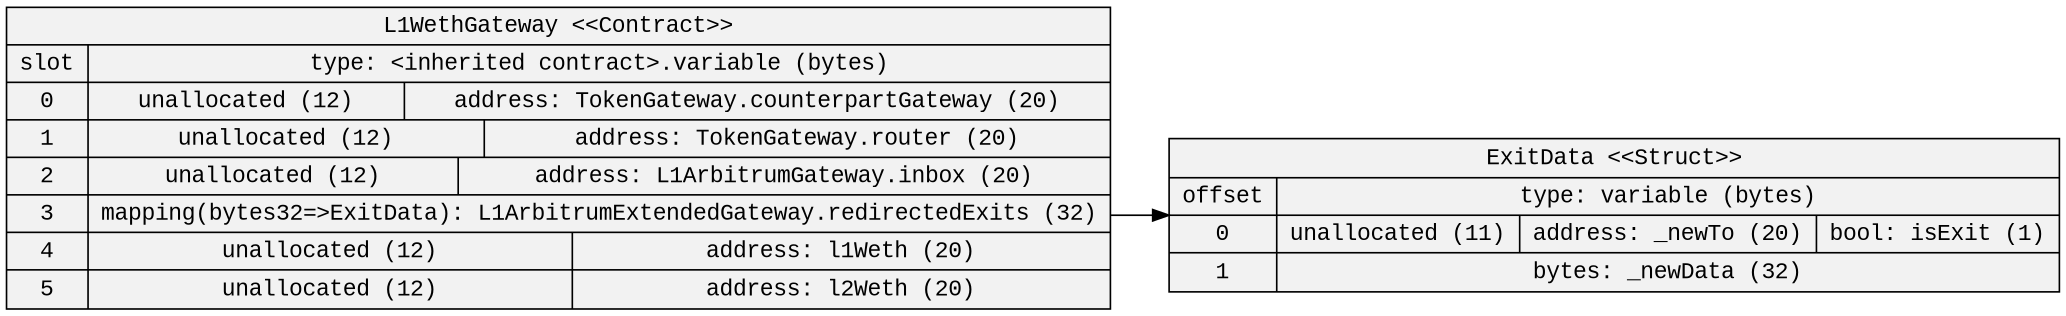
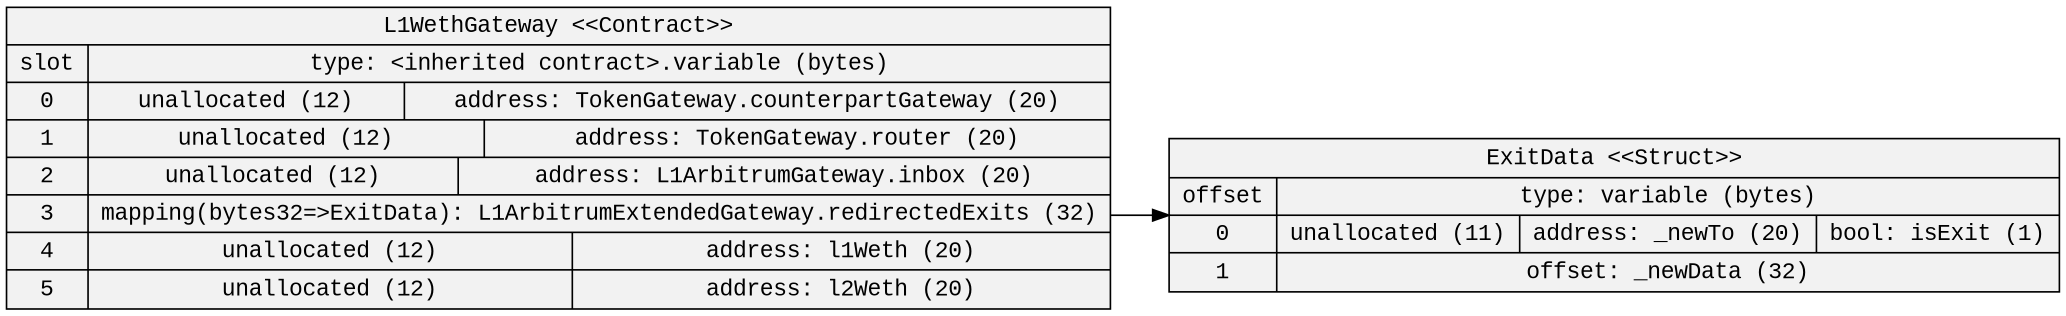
(1668, 271) -> (1668, 271)
